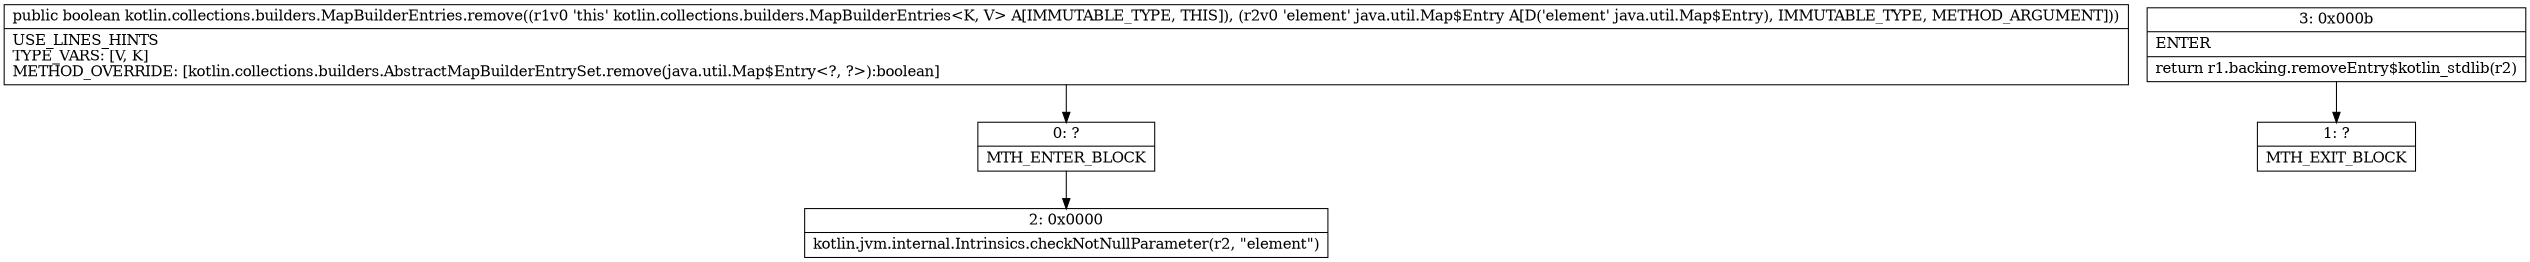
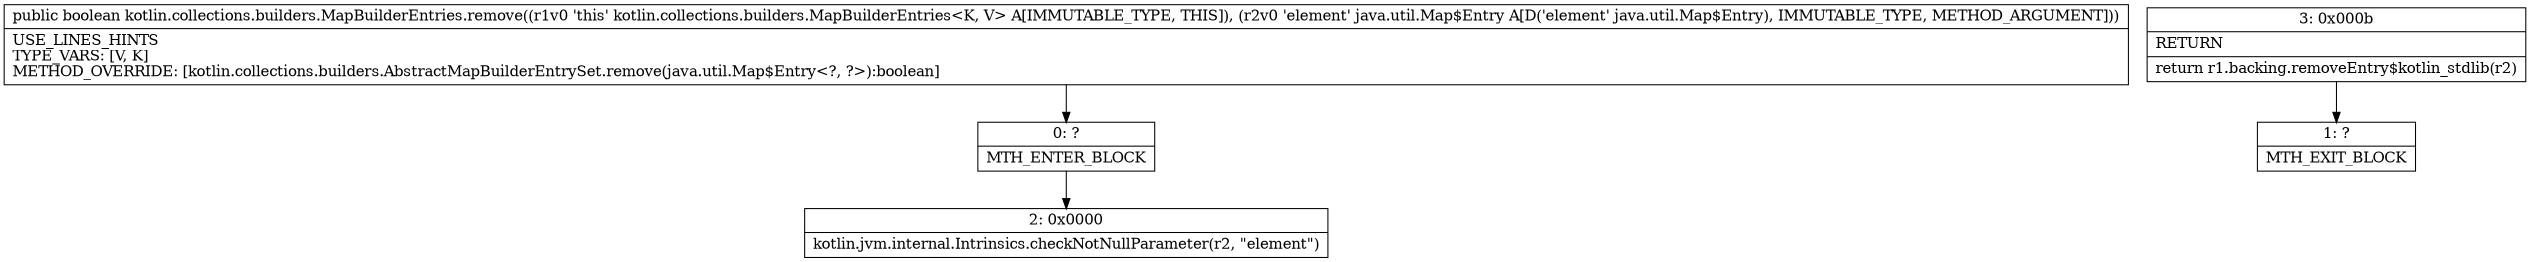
(2183, 44) -> (2189, 44)
